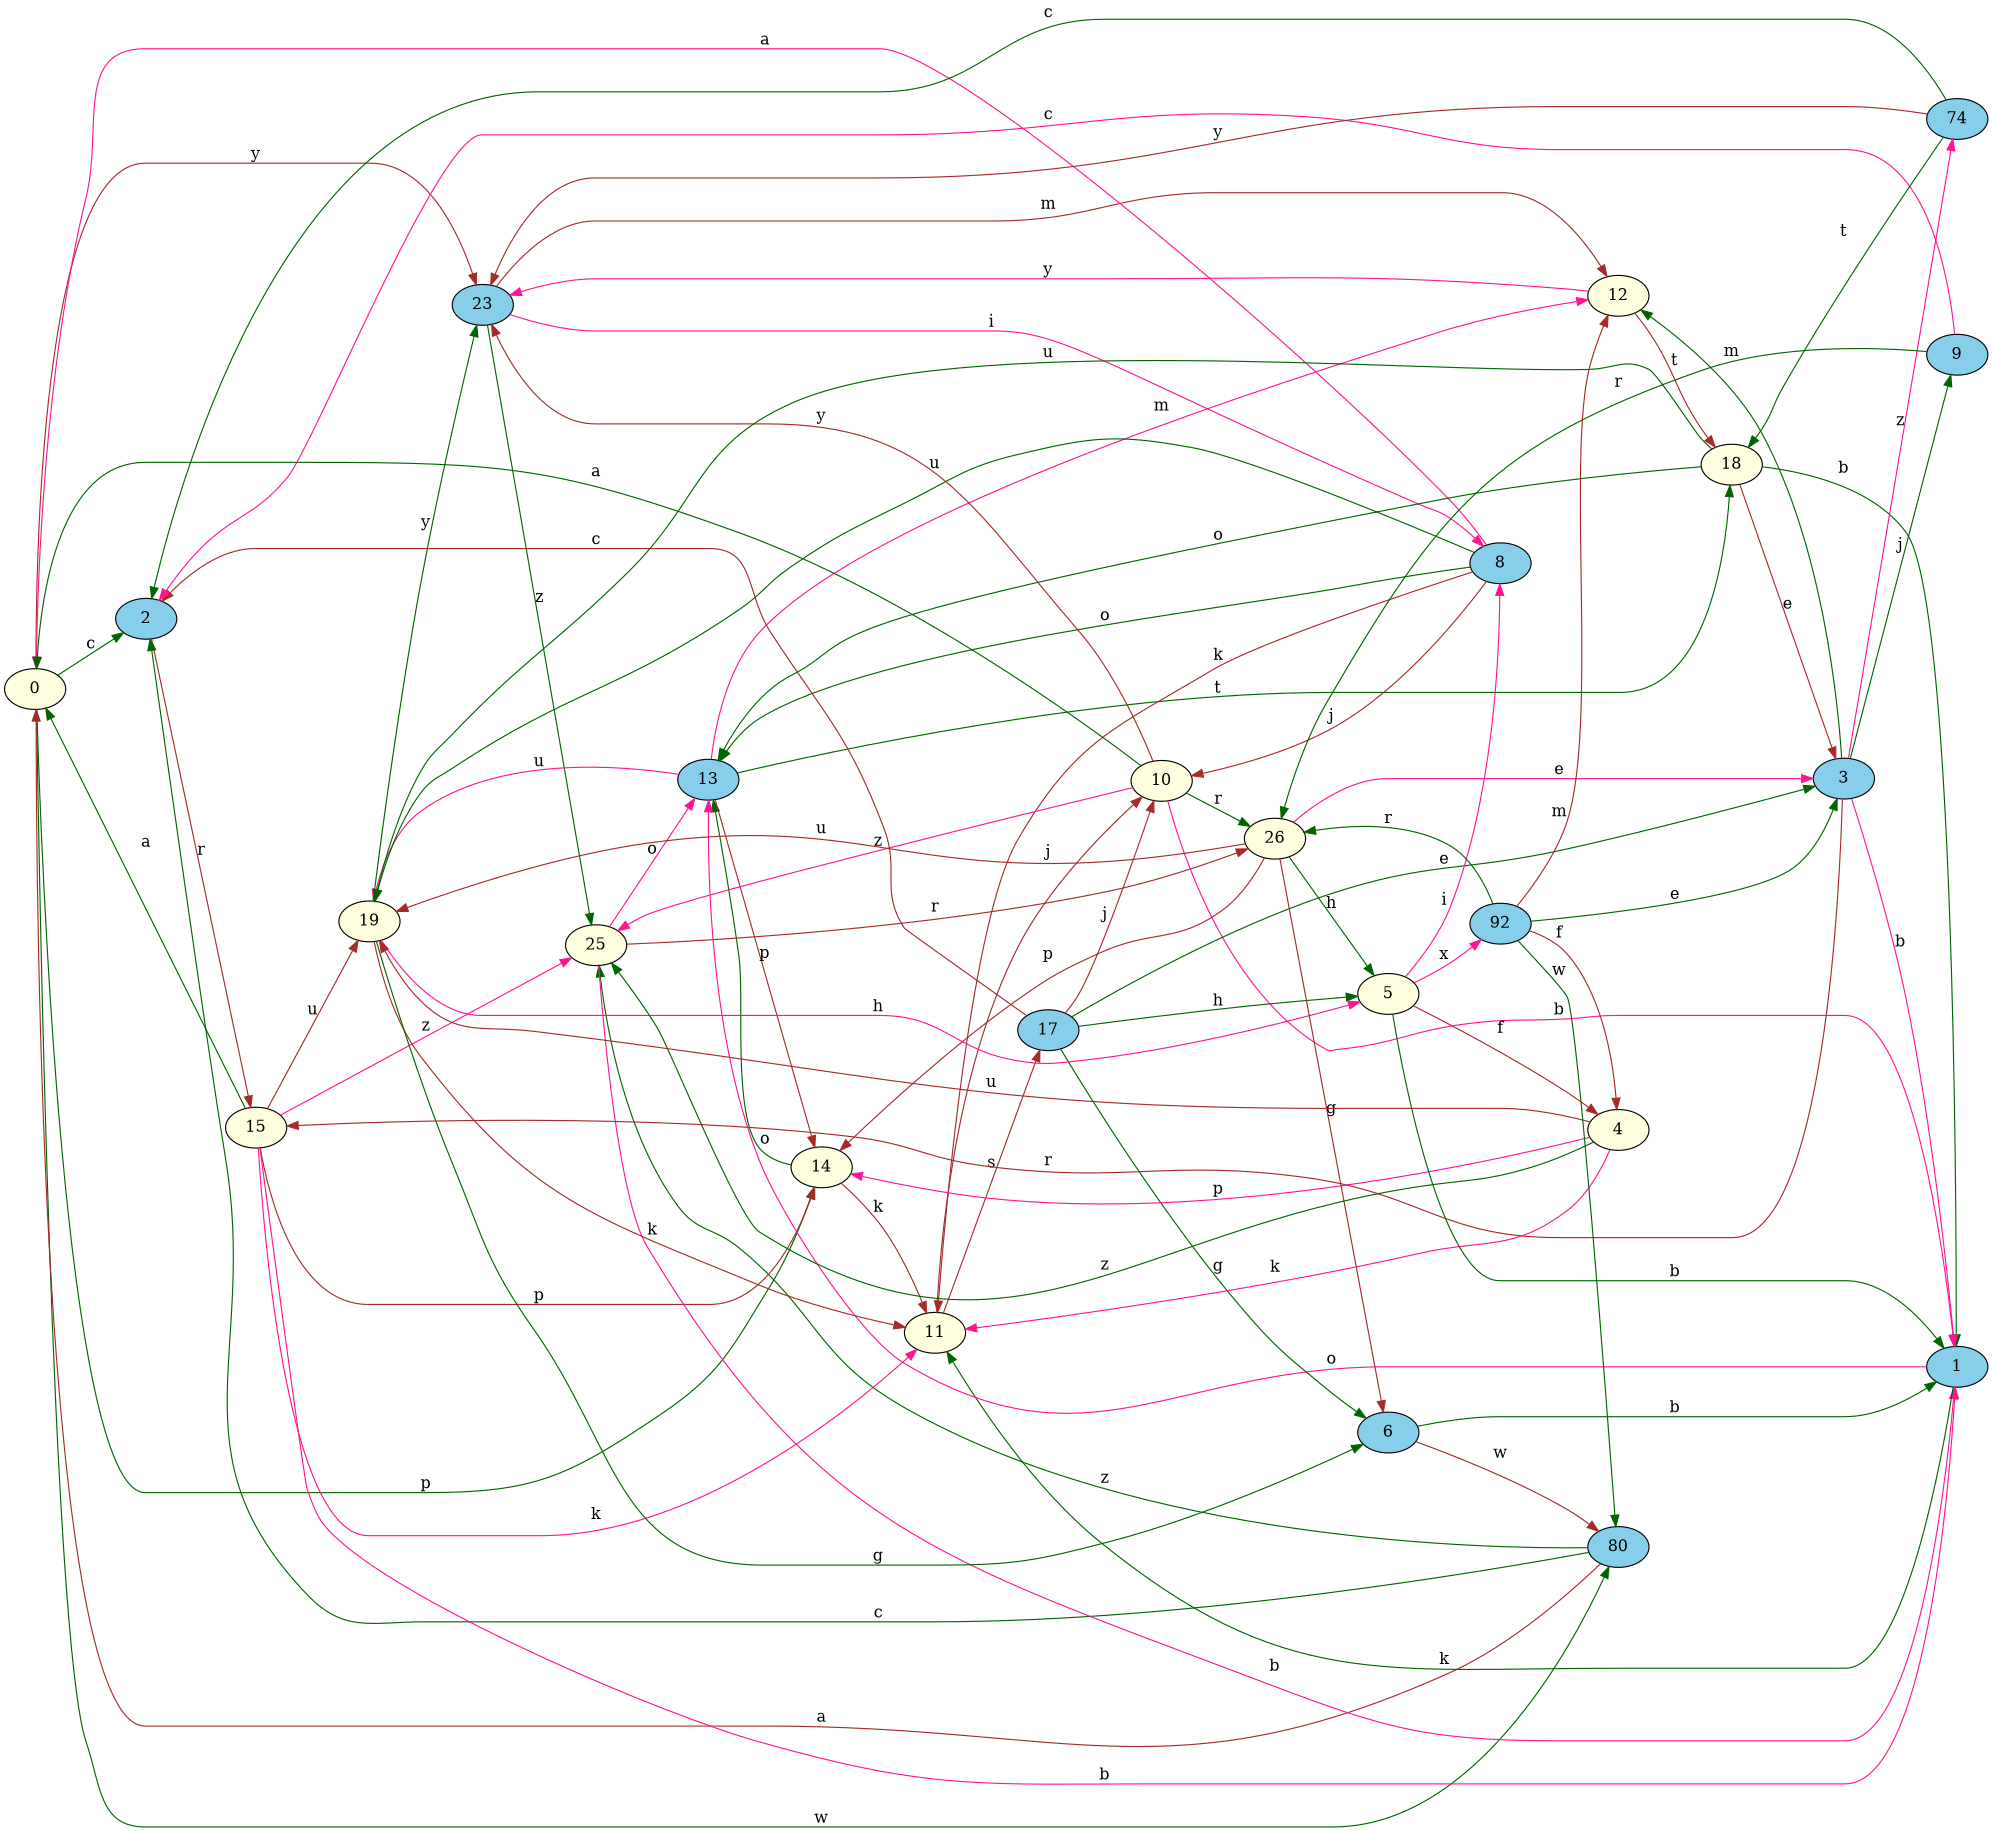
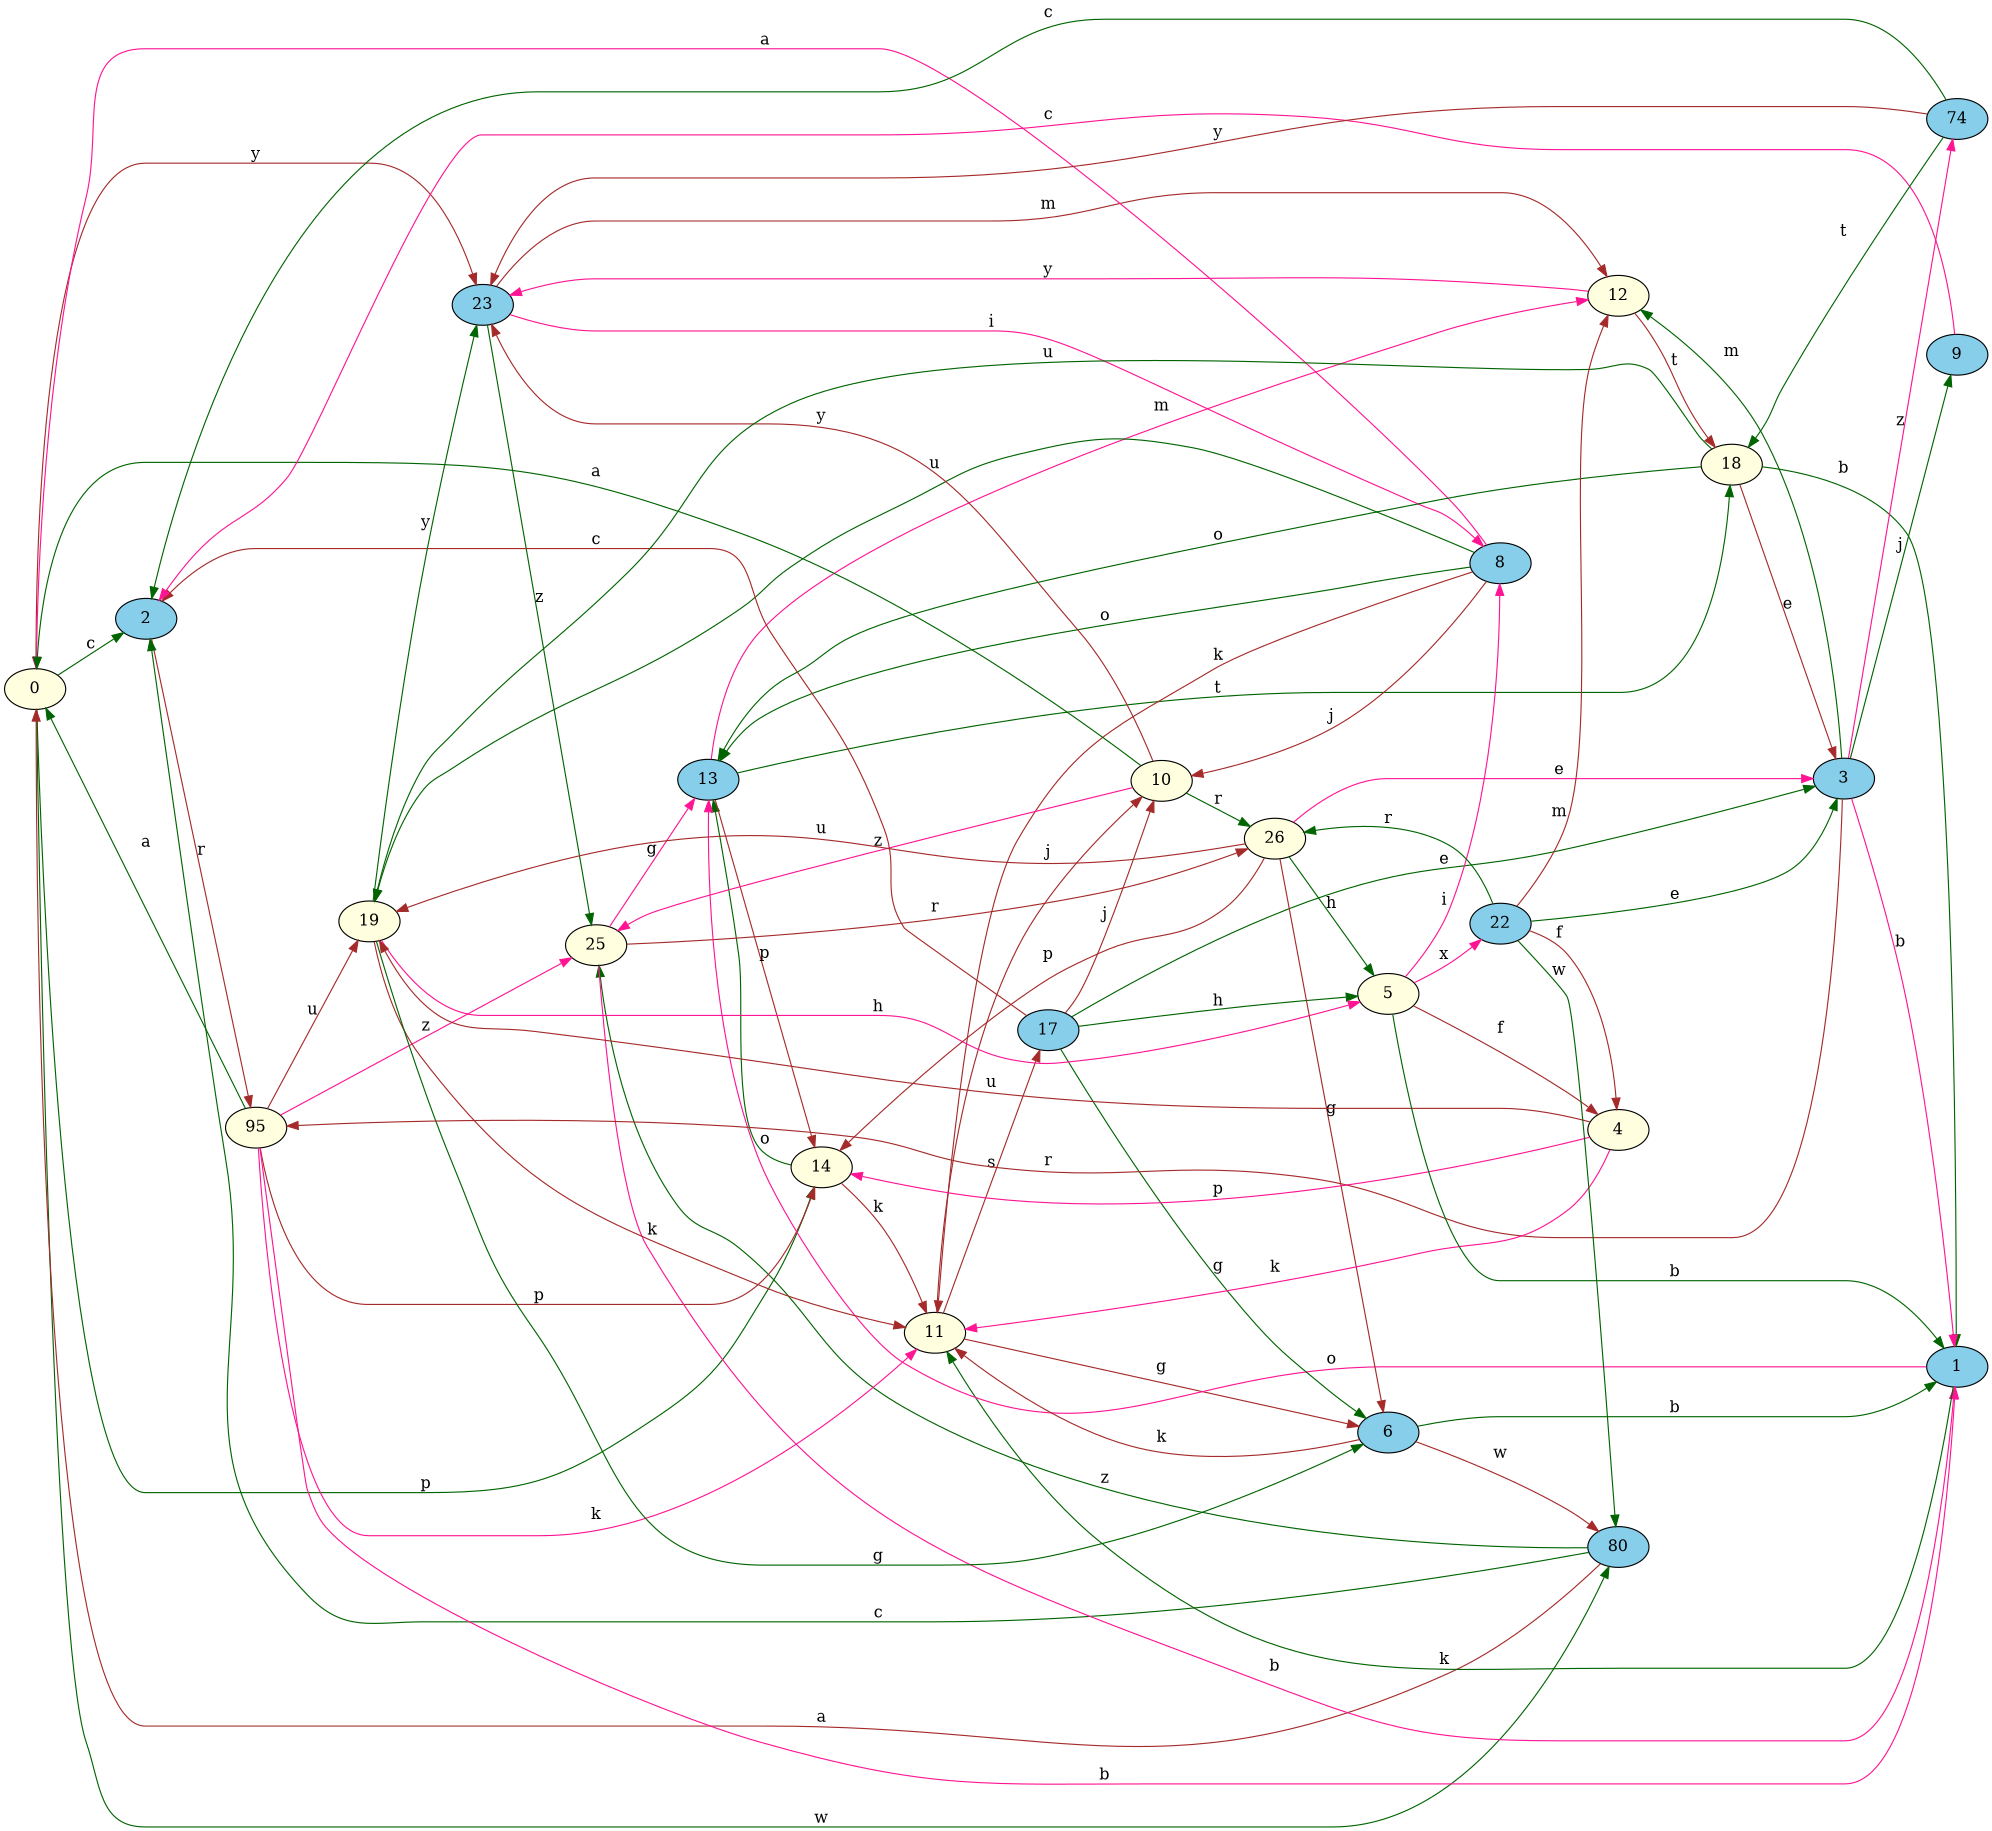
(1521, 457) -> none
(501, 777) -> none
(652, 849) -> (652, 849)
(1501, 924) -> (1501, 924)
(1608, 1016) -> none
(256, 1128) -> (256, 1128)
(1032, 1292) -> none
none -> (1156, 1381)
none -> (1151, 1450)
